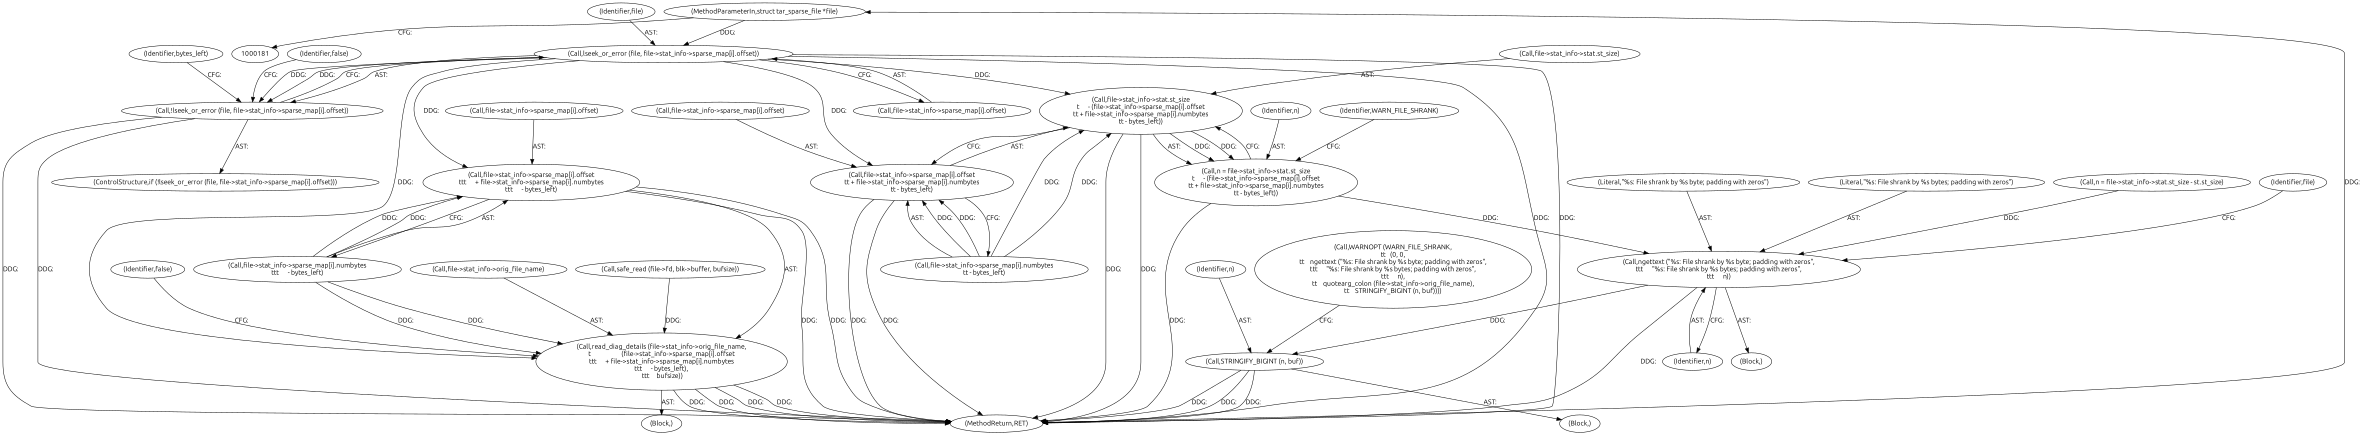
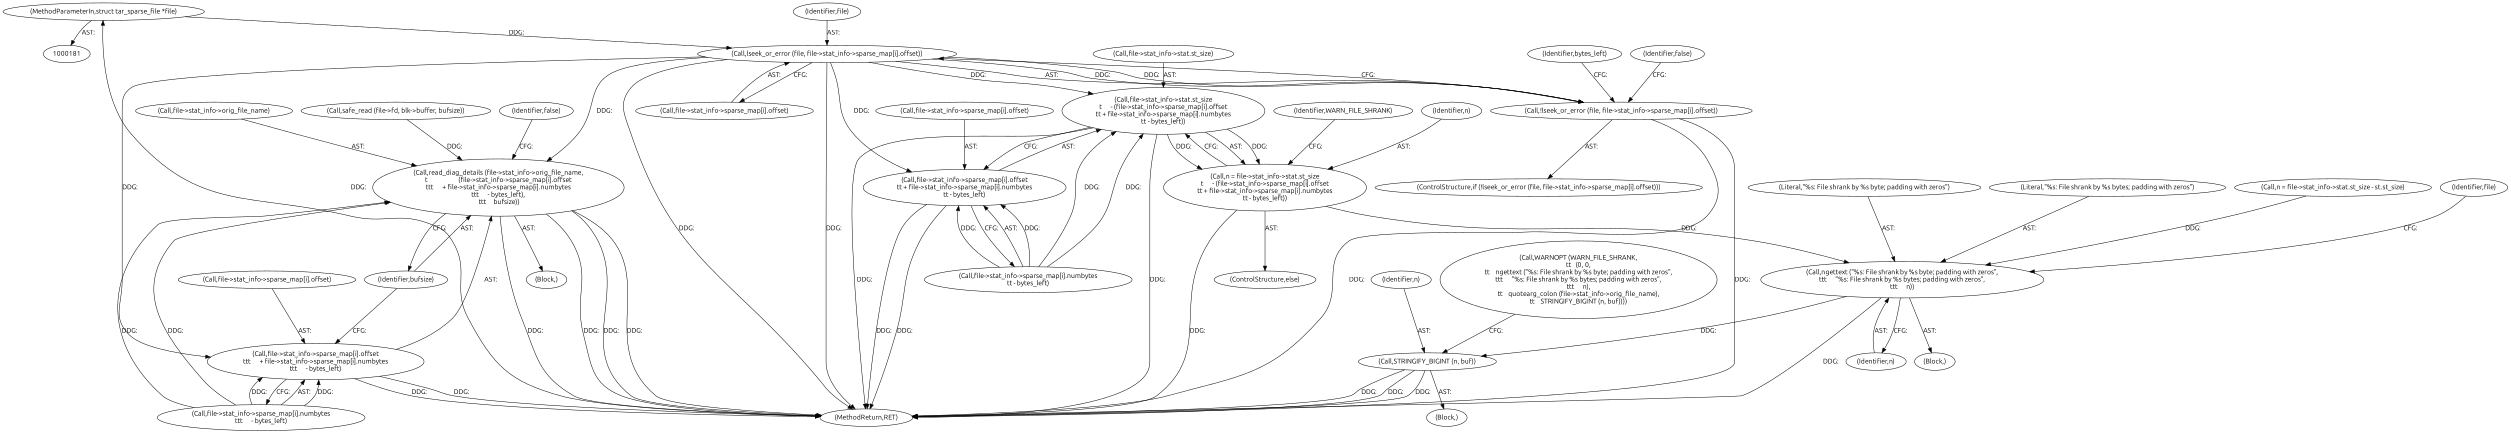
(406, 33) -> (89, 33)
none -> (406, 280)
none -> (1265, 280)
